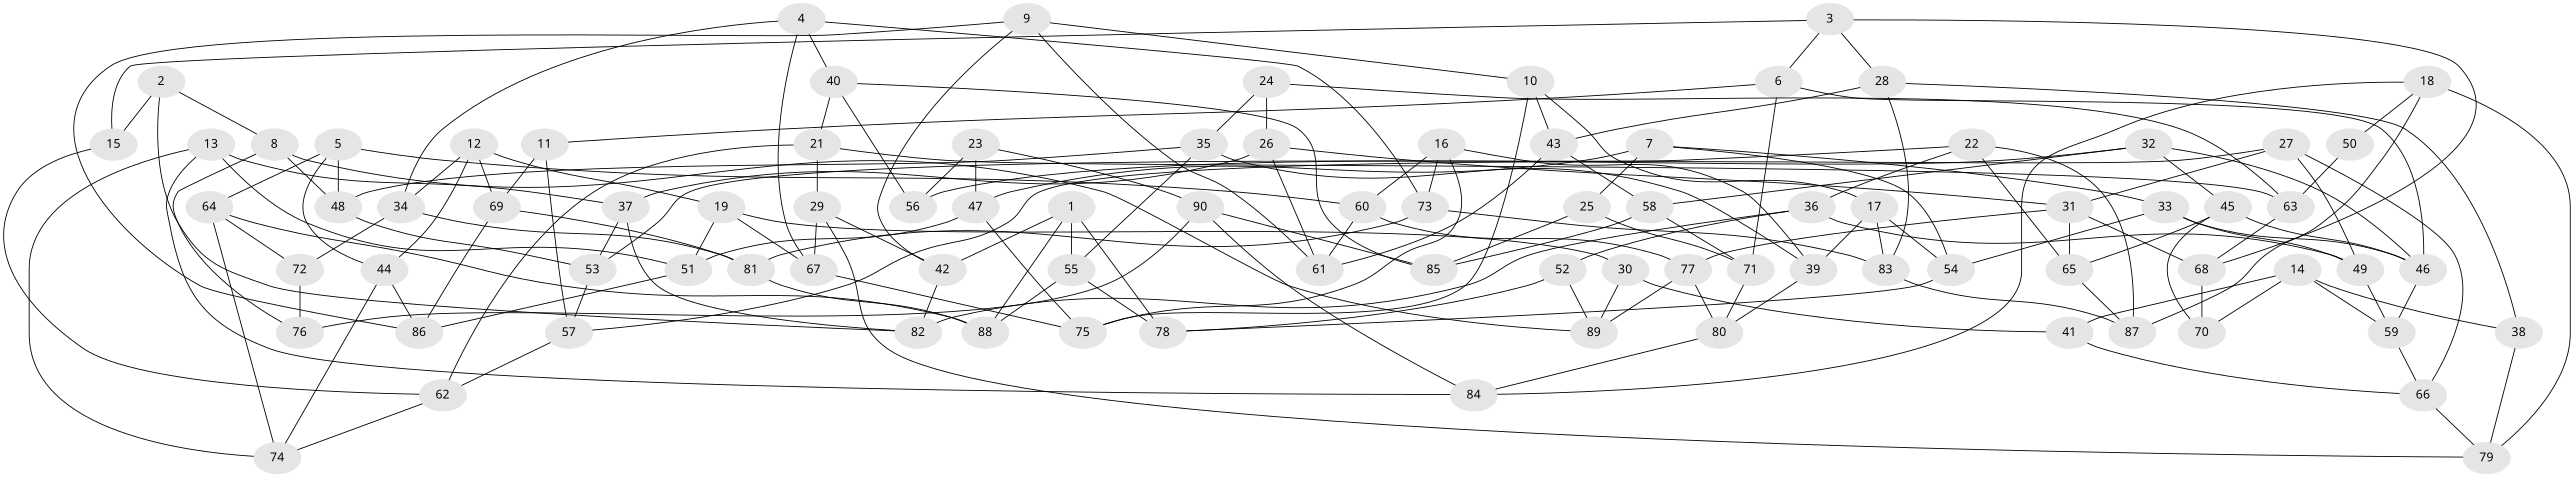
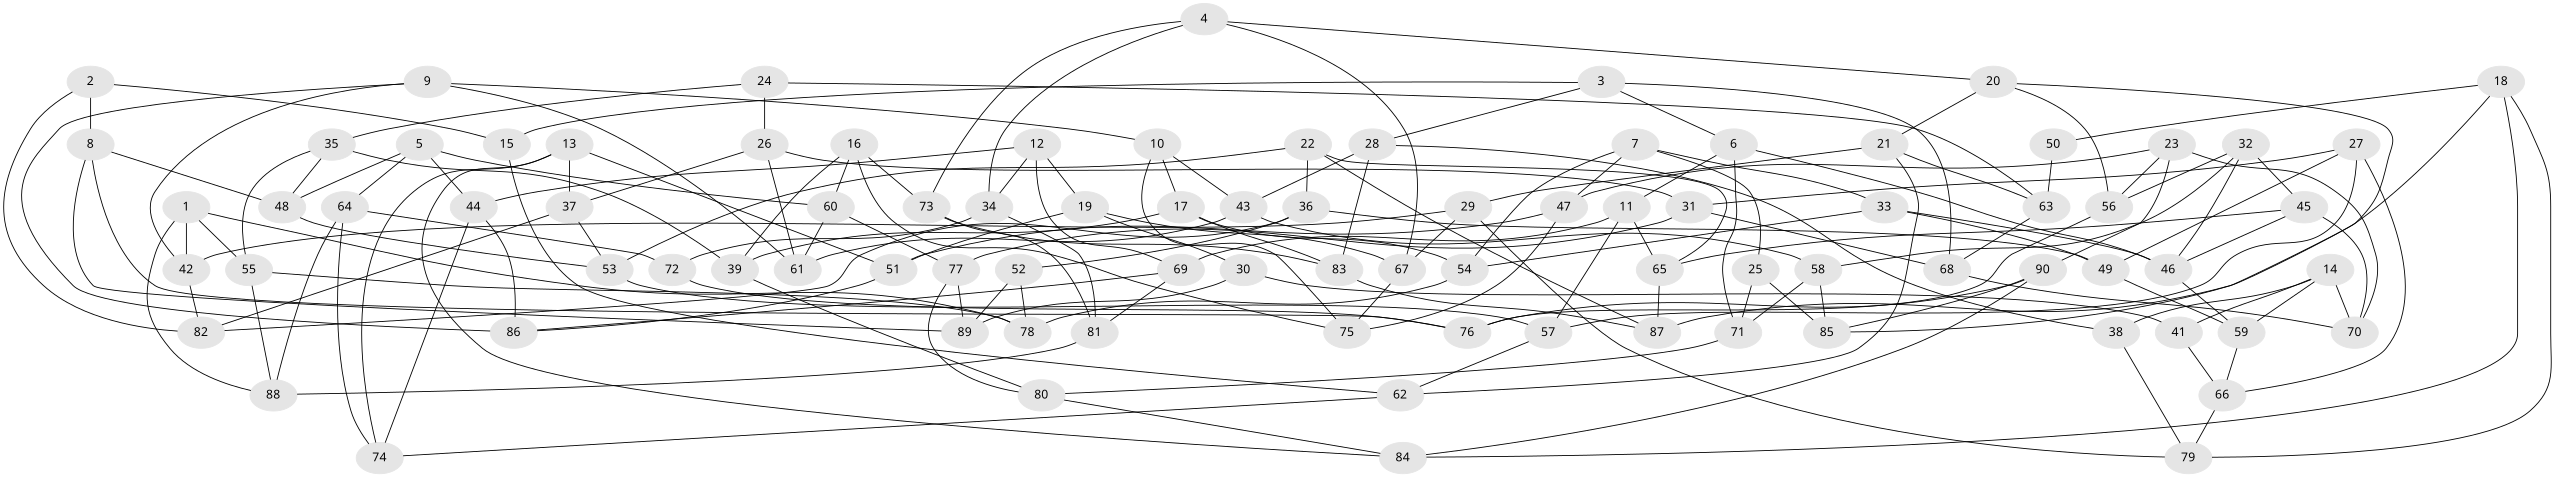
(834, 82) -> (1993, 82)
none -> (2332, 190)
(2070, 246) -> (1643, 239)
none -> (1643, 310)
